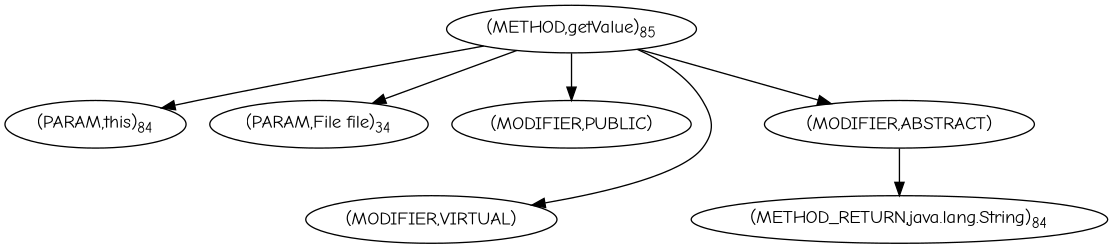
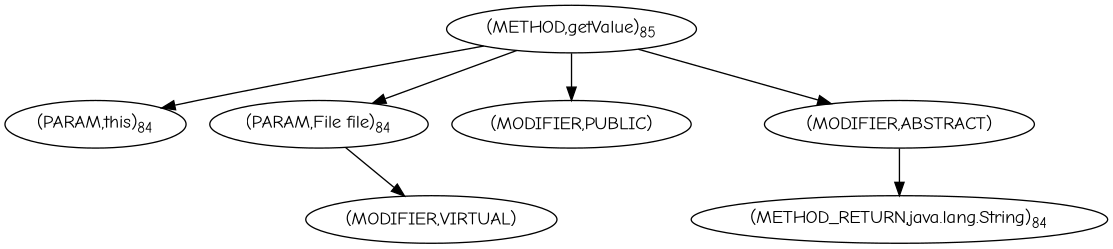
(384, 122) -> (384, 122)
(690, 159) -> (370, 167)
